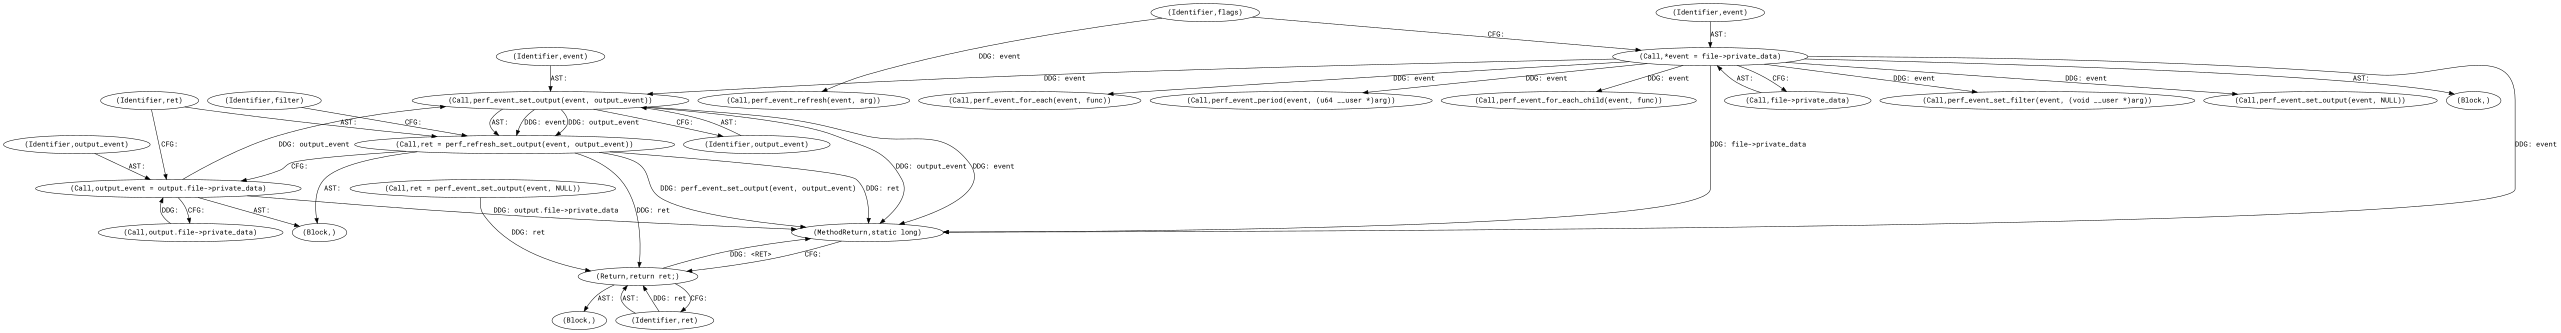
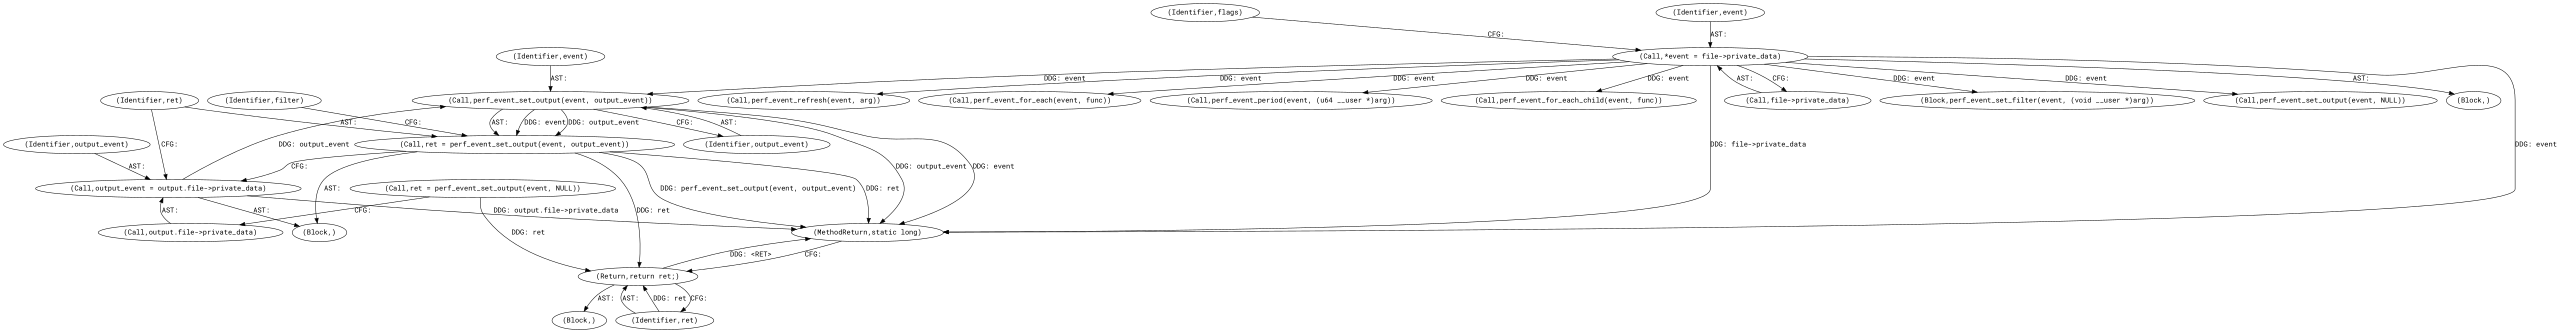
(992, 45) -> (1251, 74)
(2037, 101) -> (2037, 101)
(515, 145) -> (515, 145)
(185, 207) -> (337, 210)
(172, 211) -> (172, 211)
